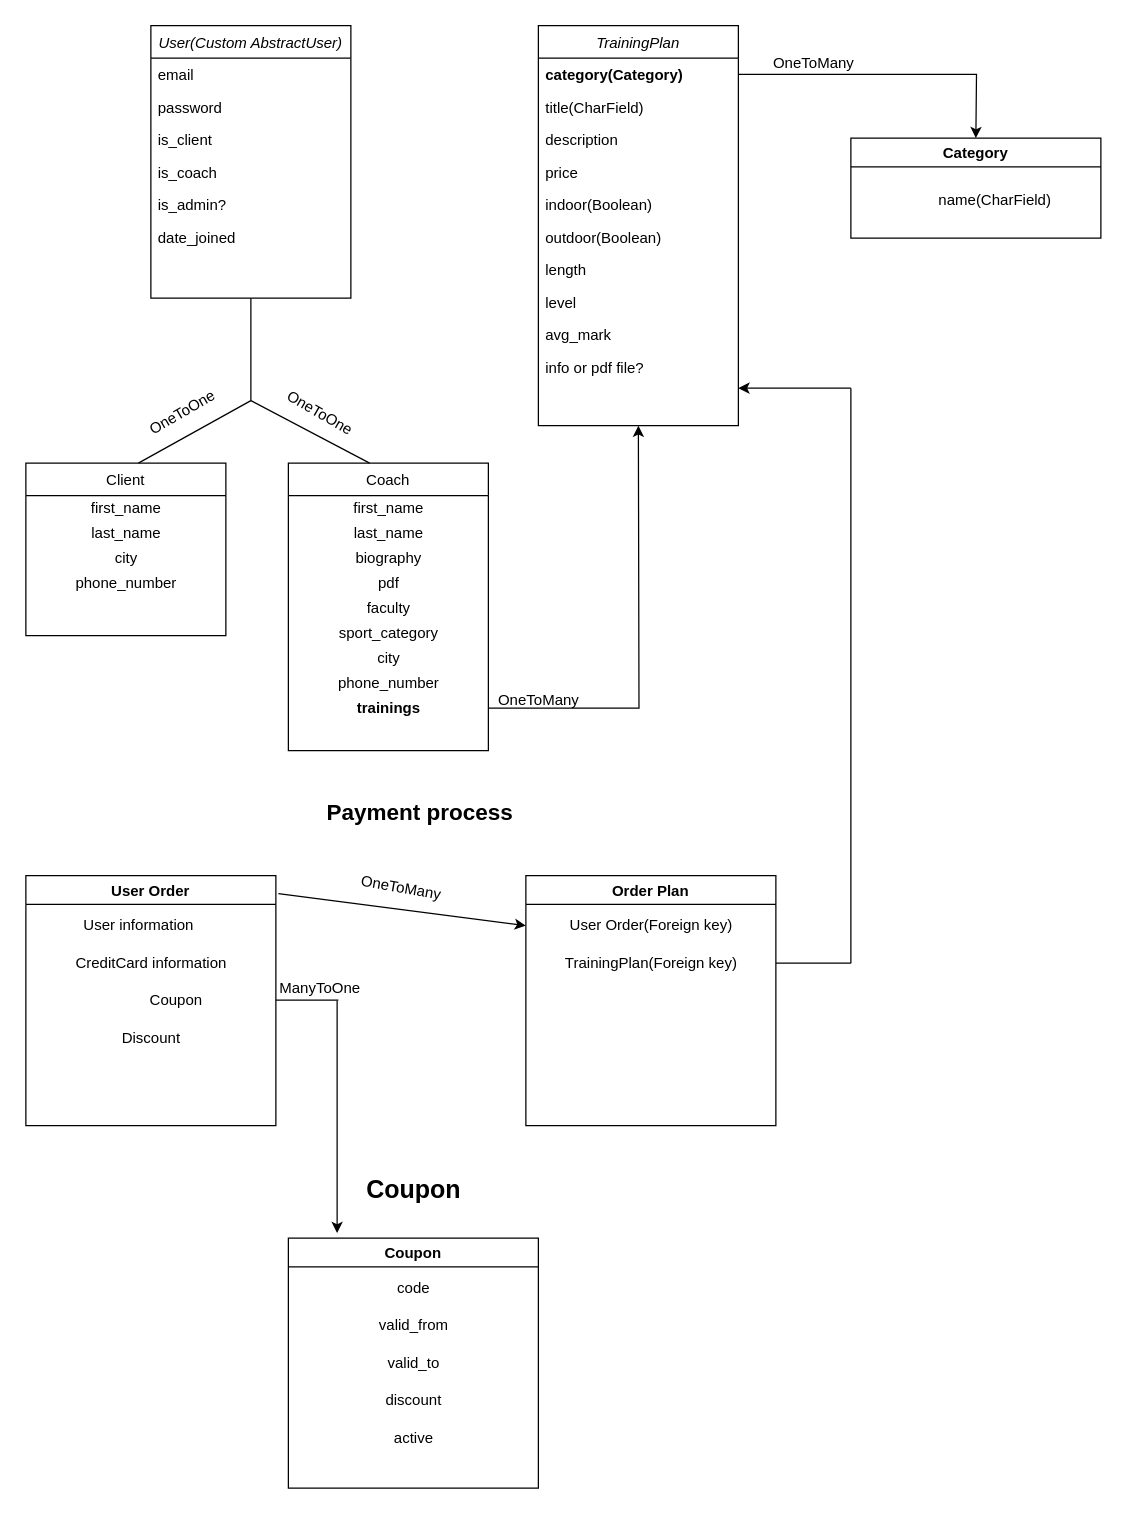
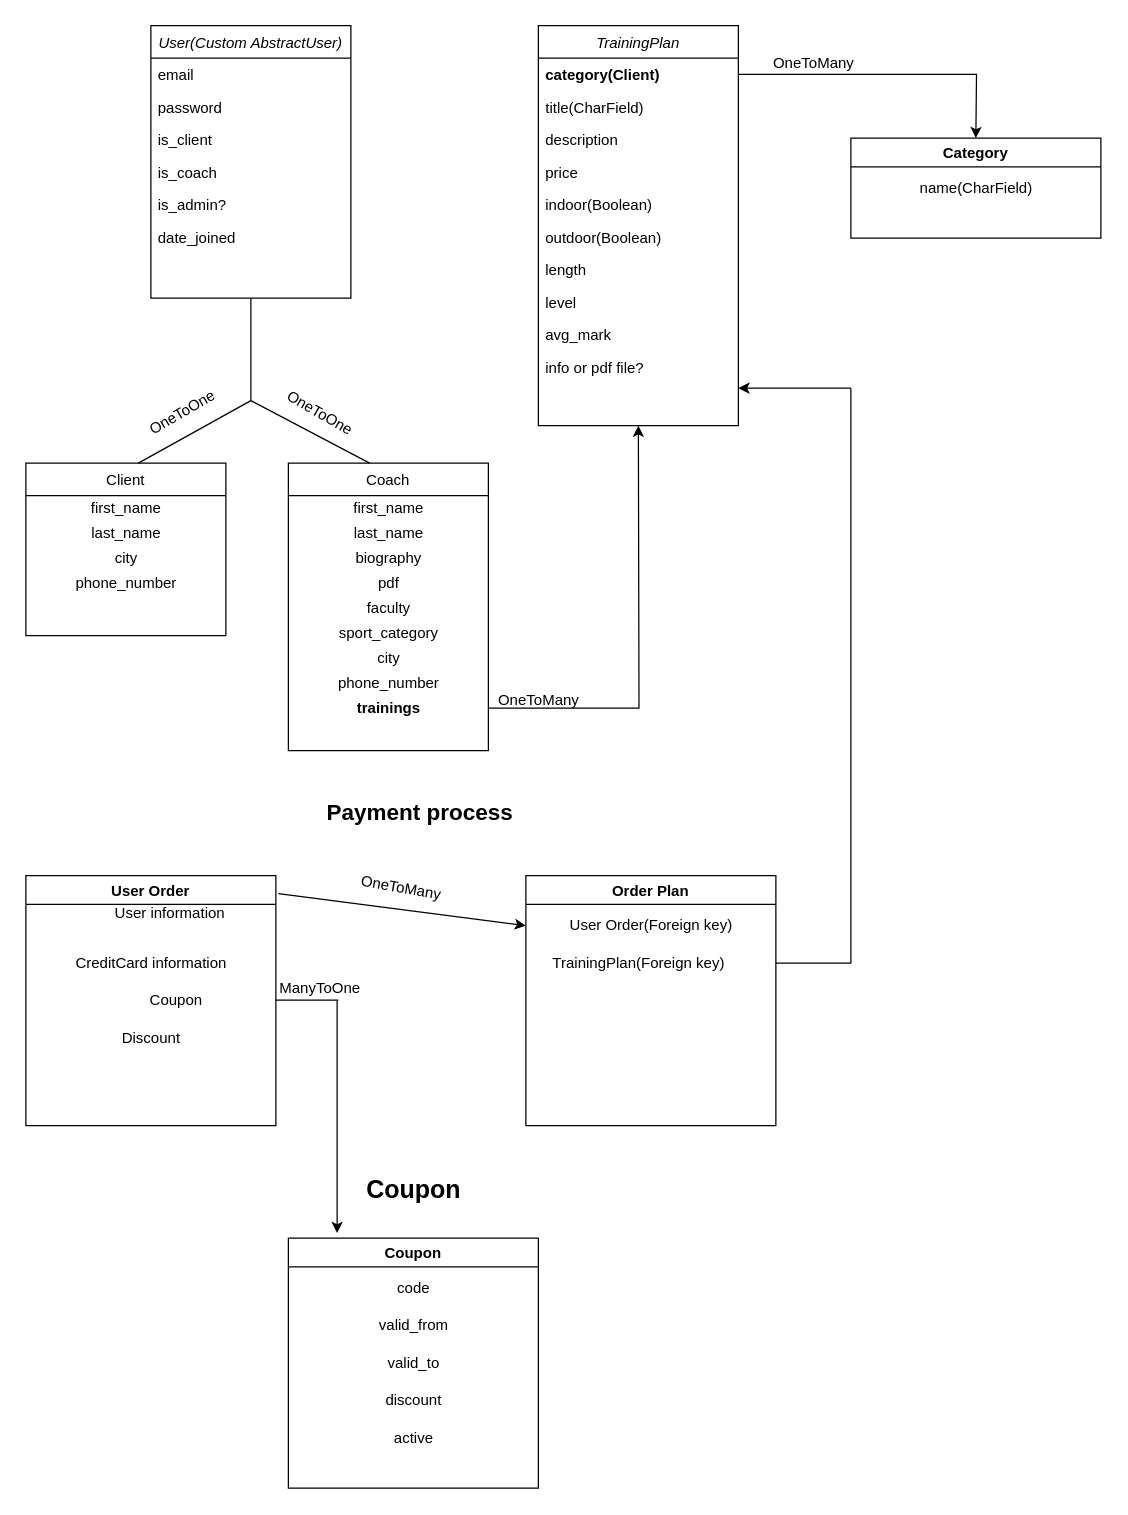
(621, 75) -> (608, 75)
(994, 201) -> (976, 188)
(138, 926) -> (169, 913)
(651, 963) -> (638, 963)
